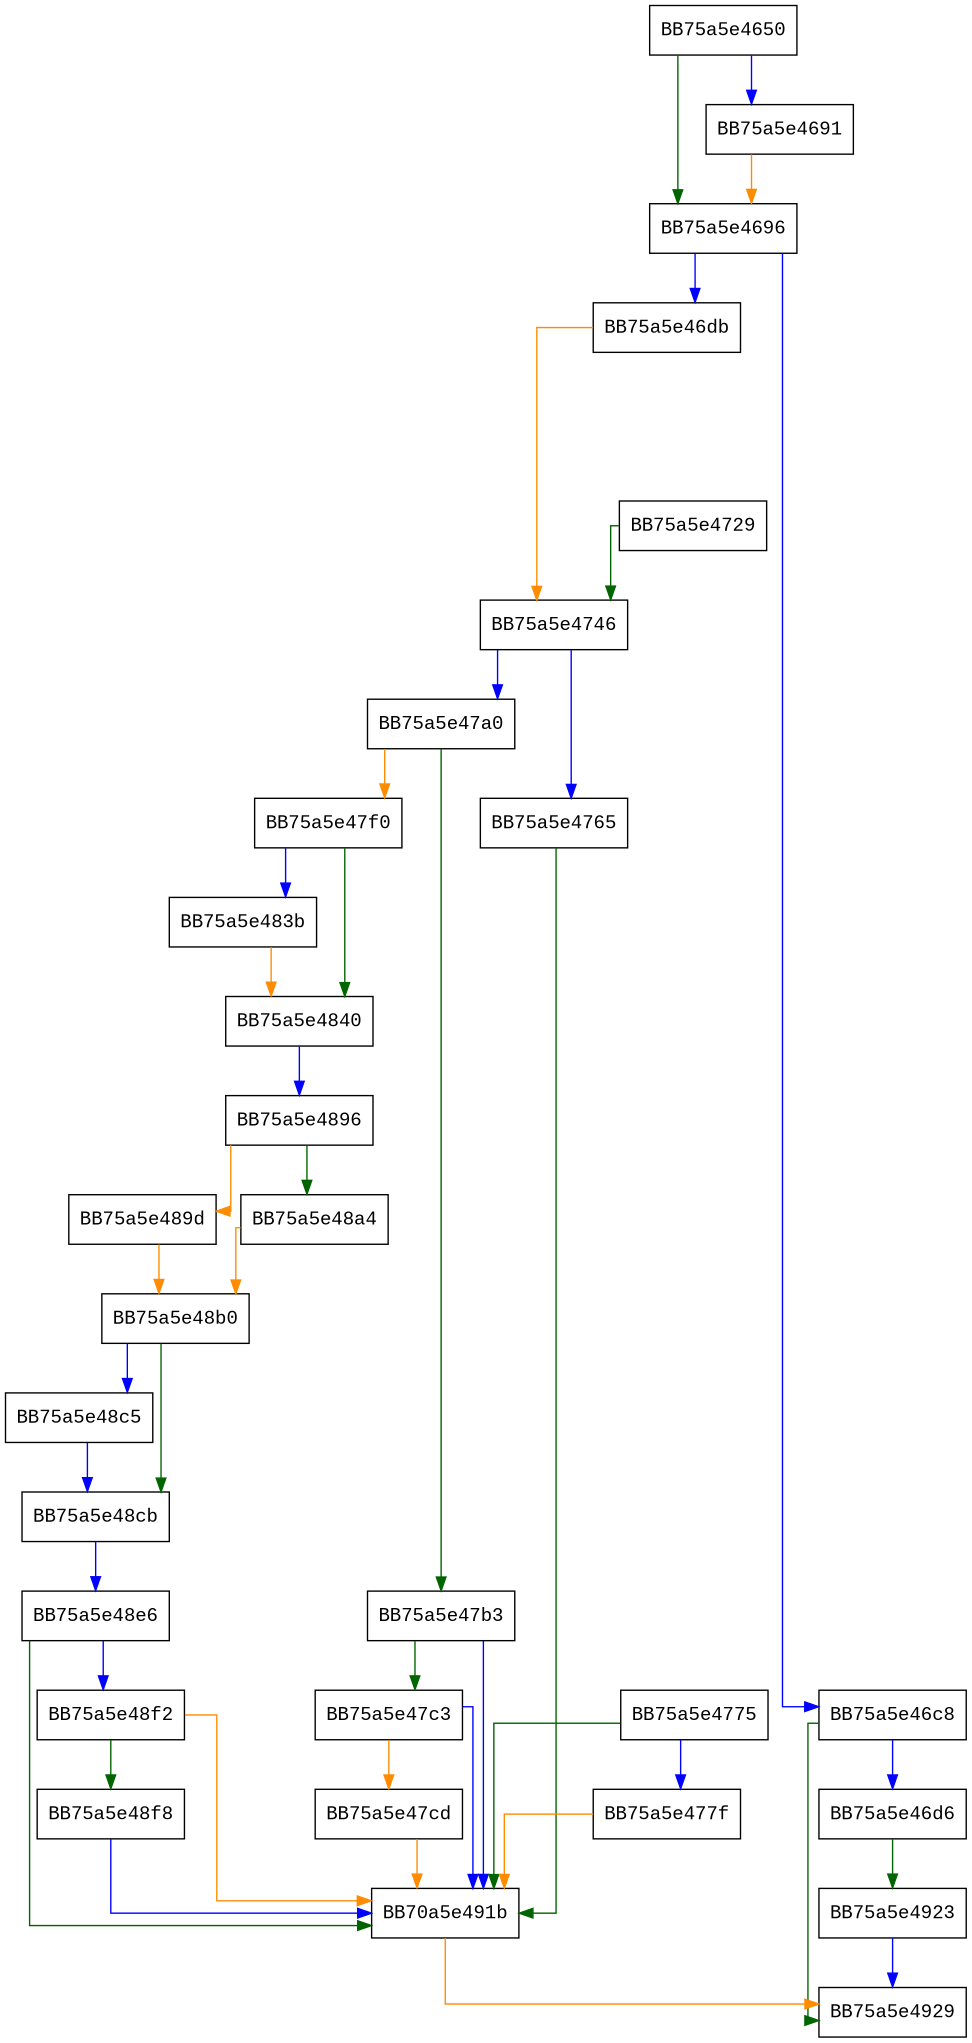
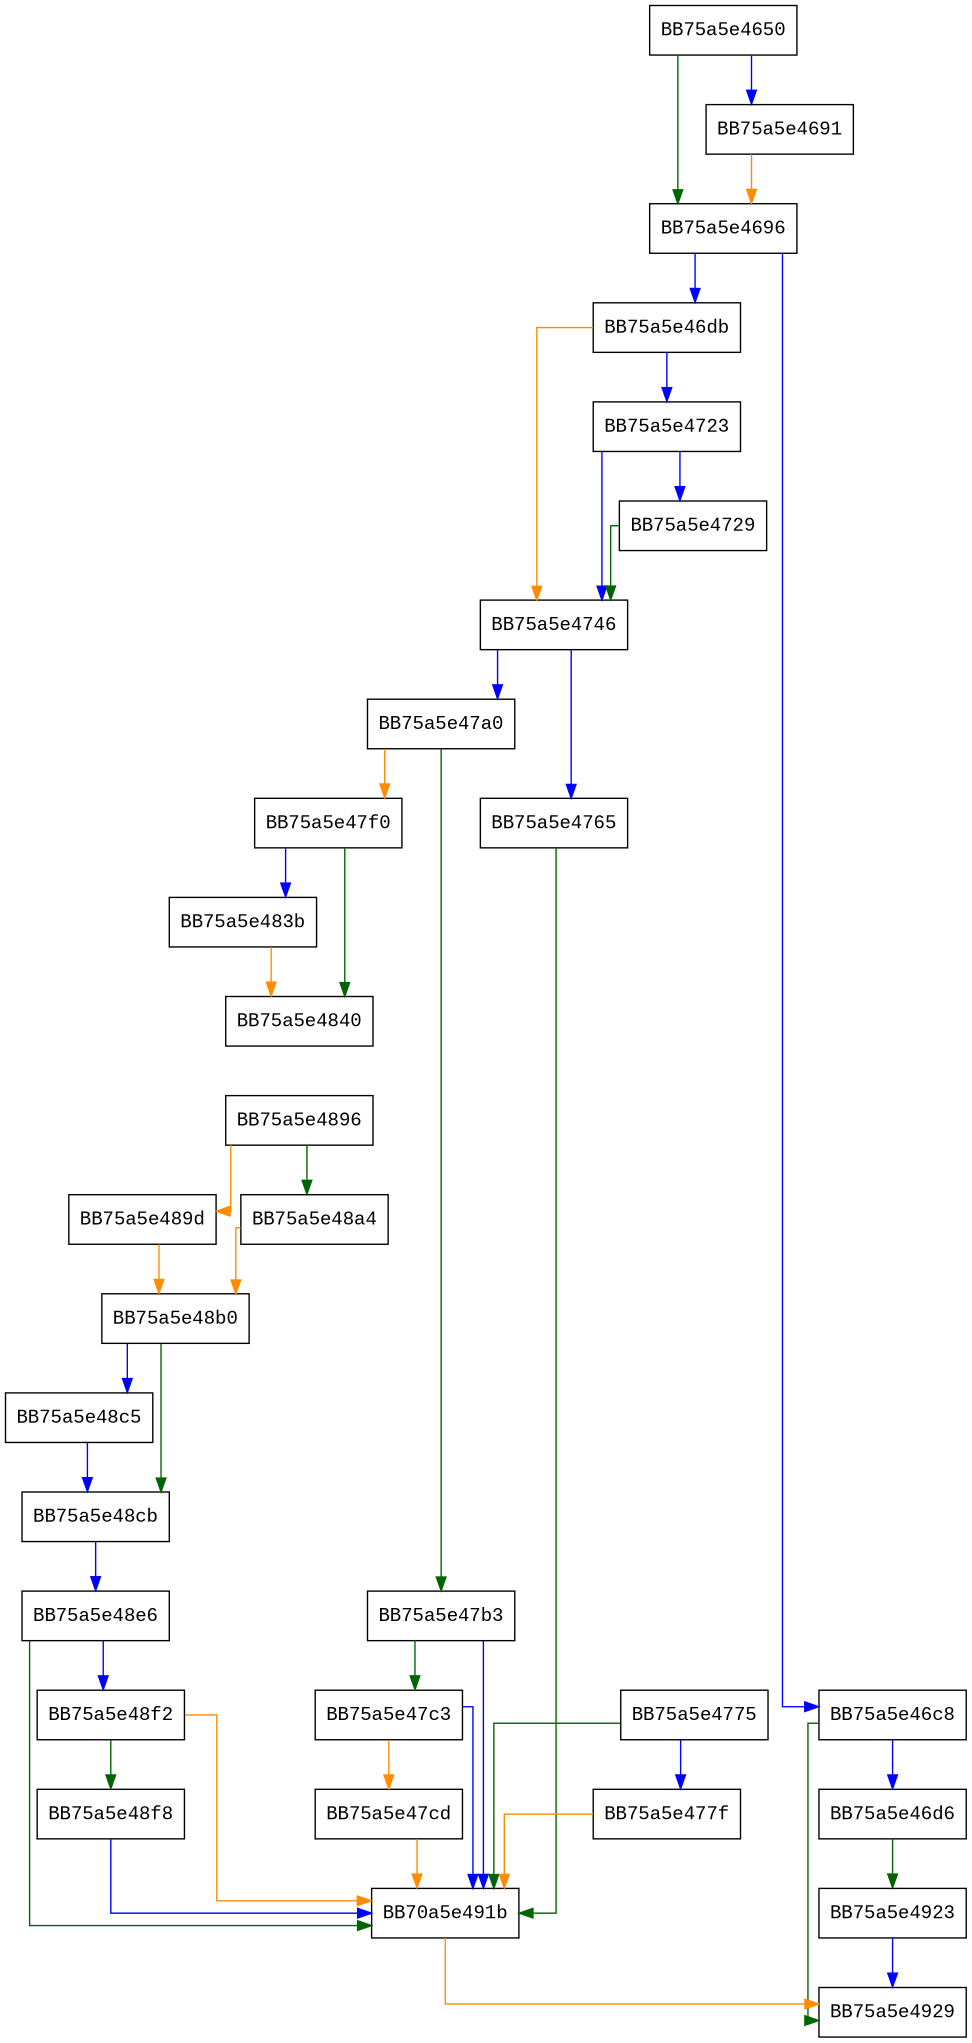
none -> (667, 427)
(299, 1064) -> none
